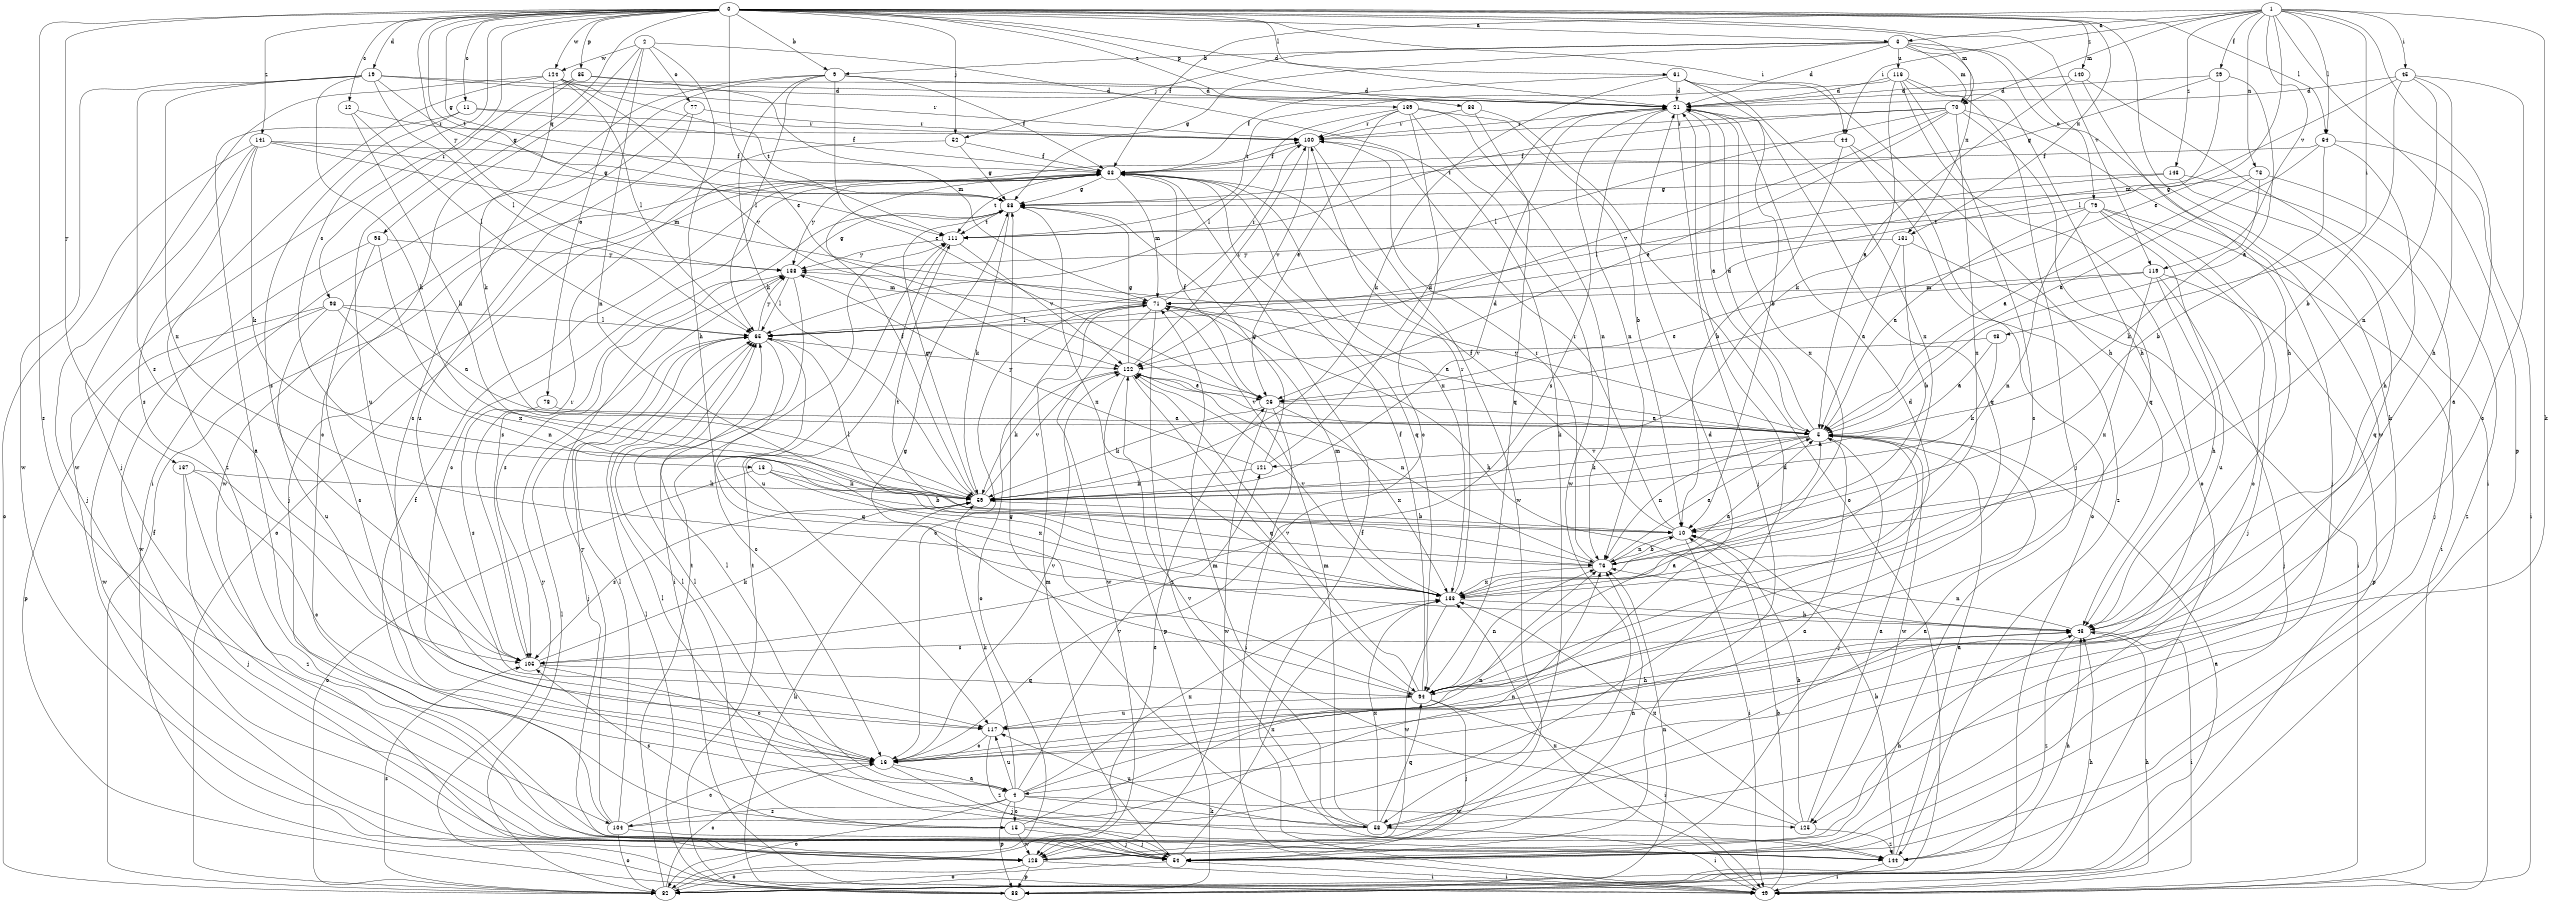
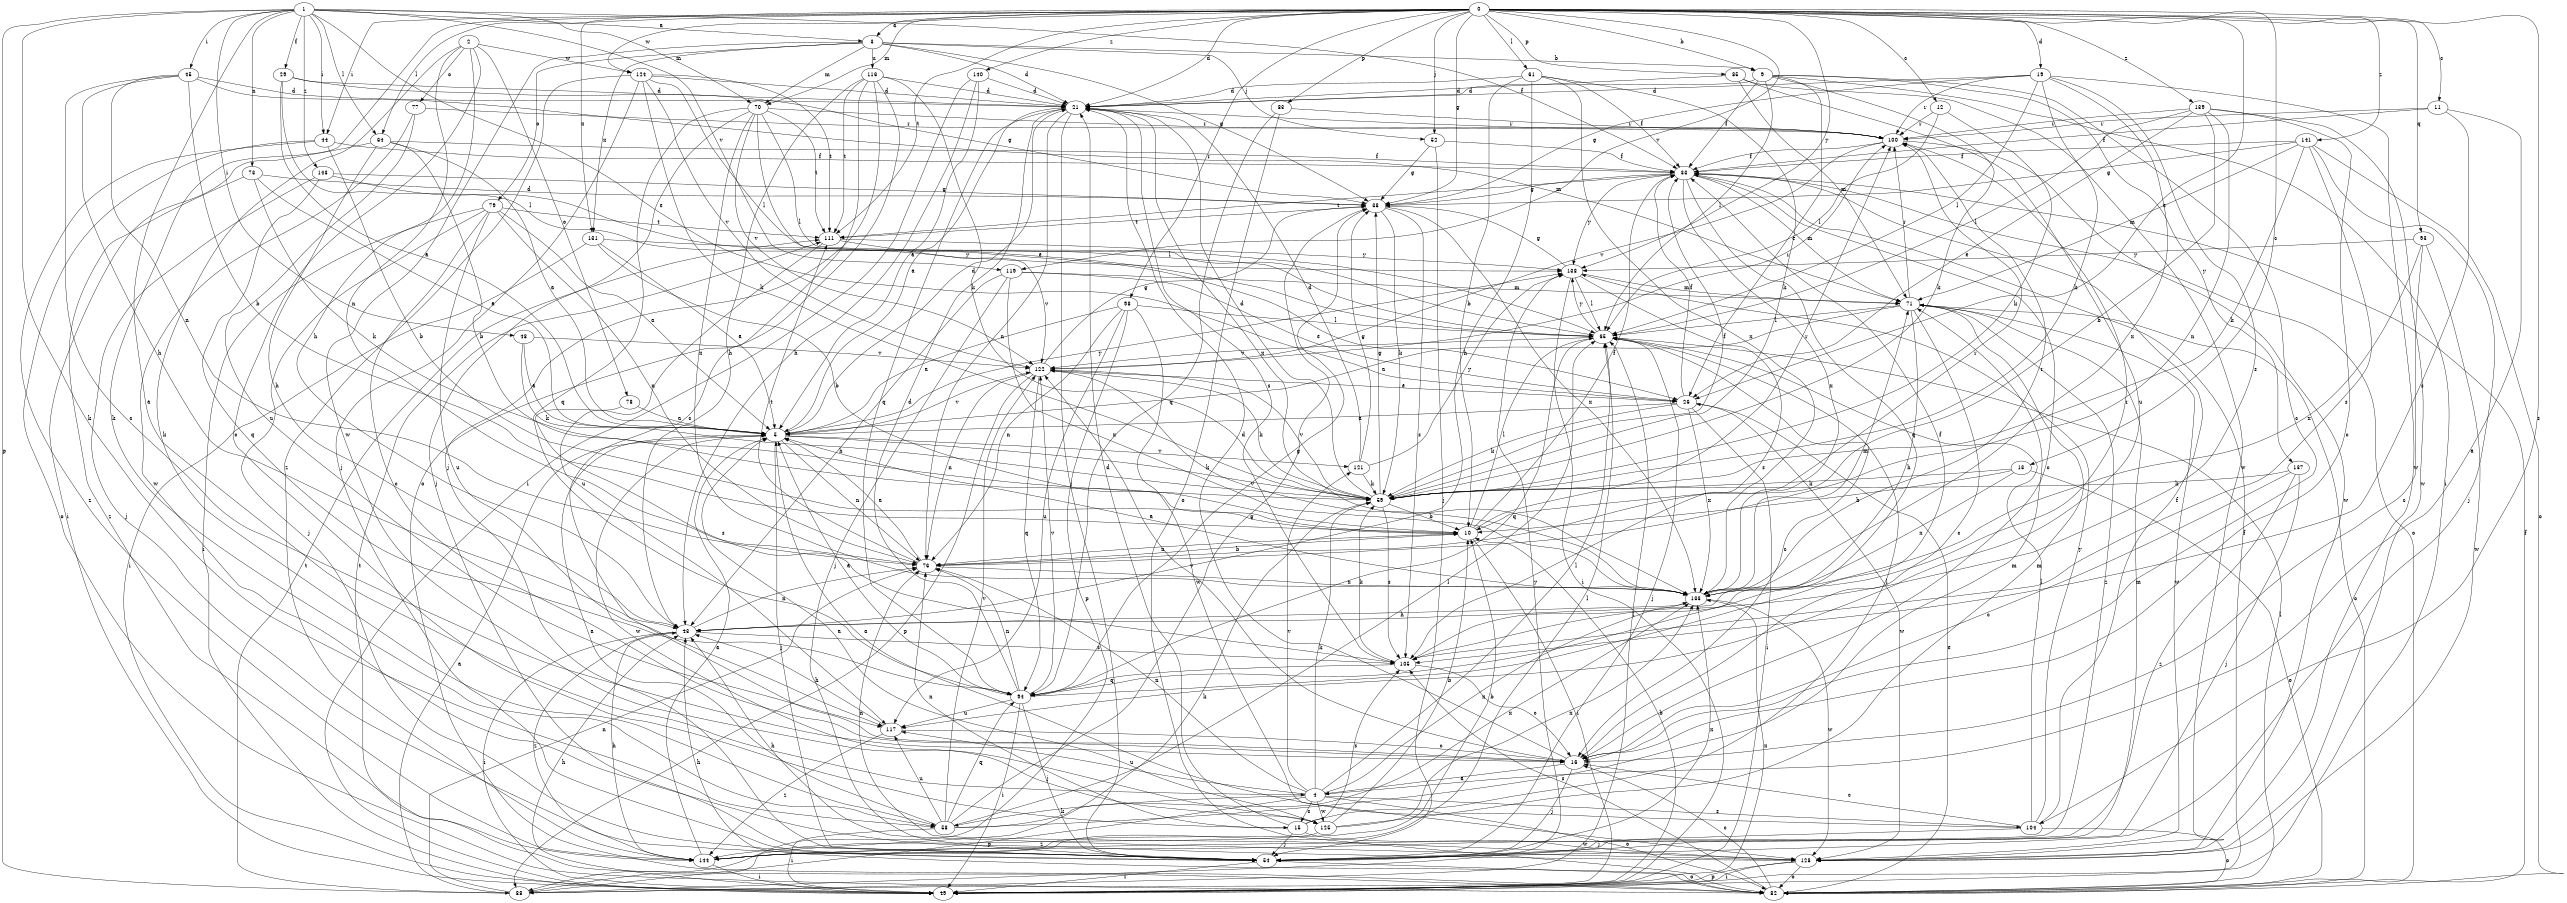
(160, 22) -> (2122, 178)
(2169, 190) -> (529, 190)
(2180, 808) -> none
